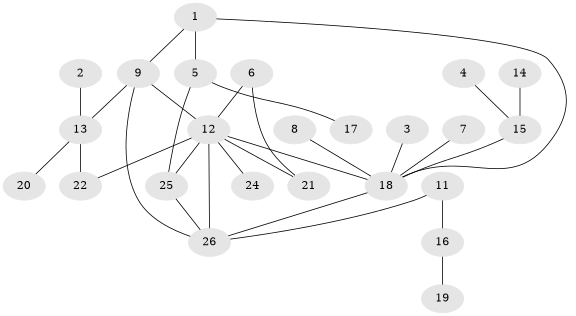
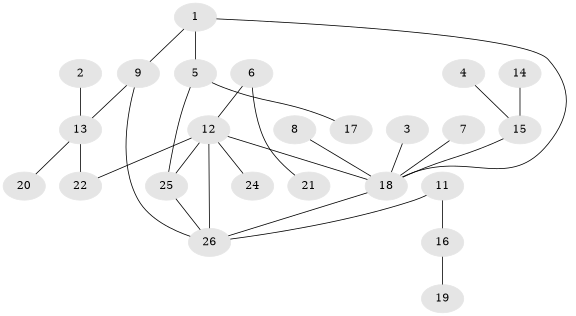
(174, 102) -> none
(259, 158) -> none
